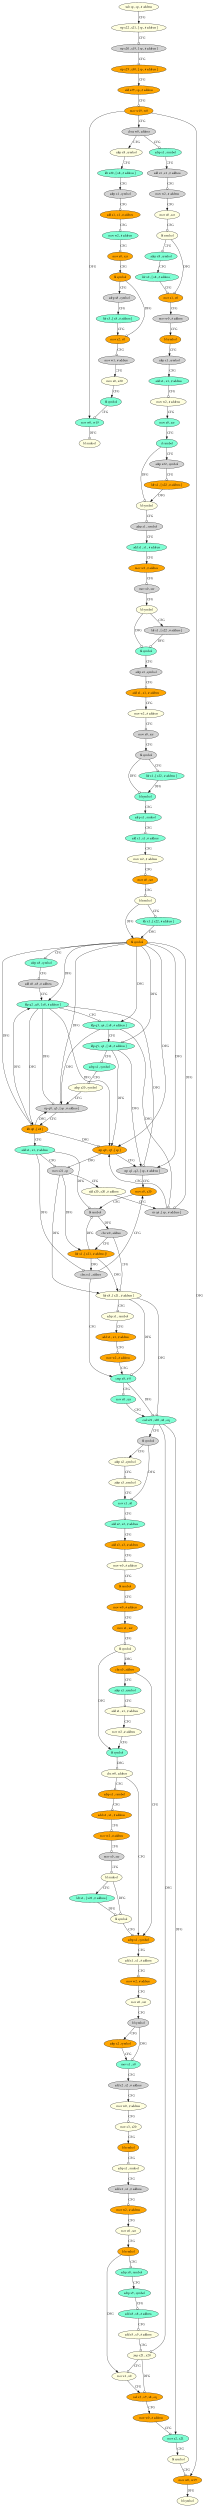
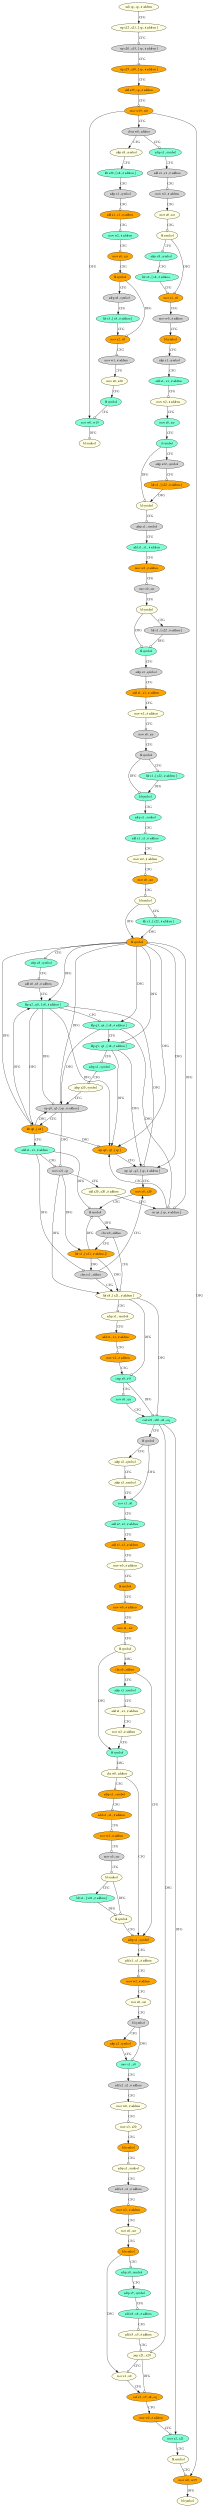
(86, 1160) -> (61, 1139)
(89, 1333) -> (103, 1285)
